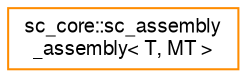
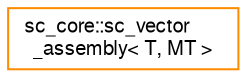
(123, 39) -> (123, 39)
